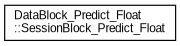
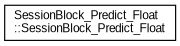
(90, 23) -> (90, 23)
